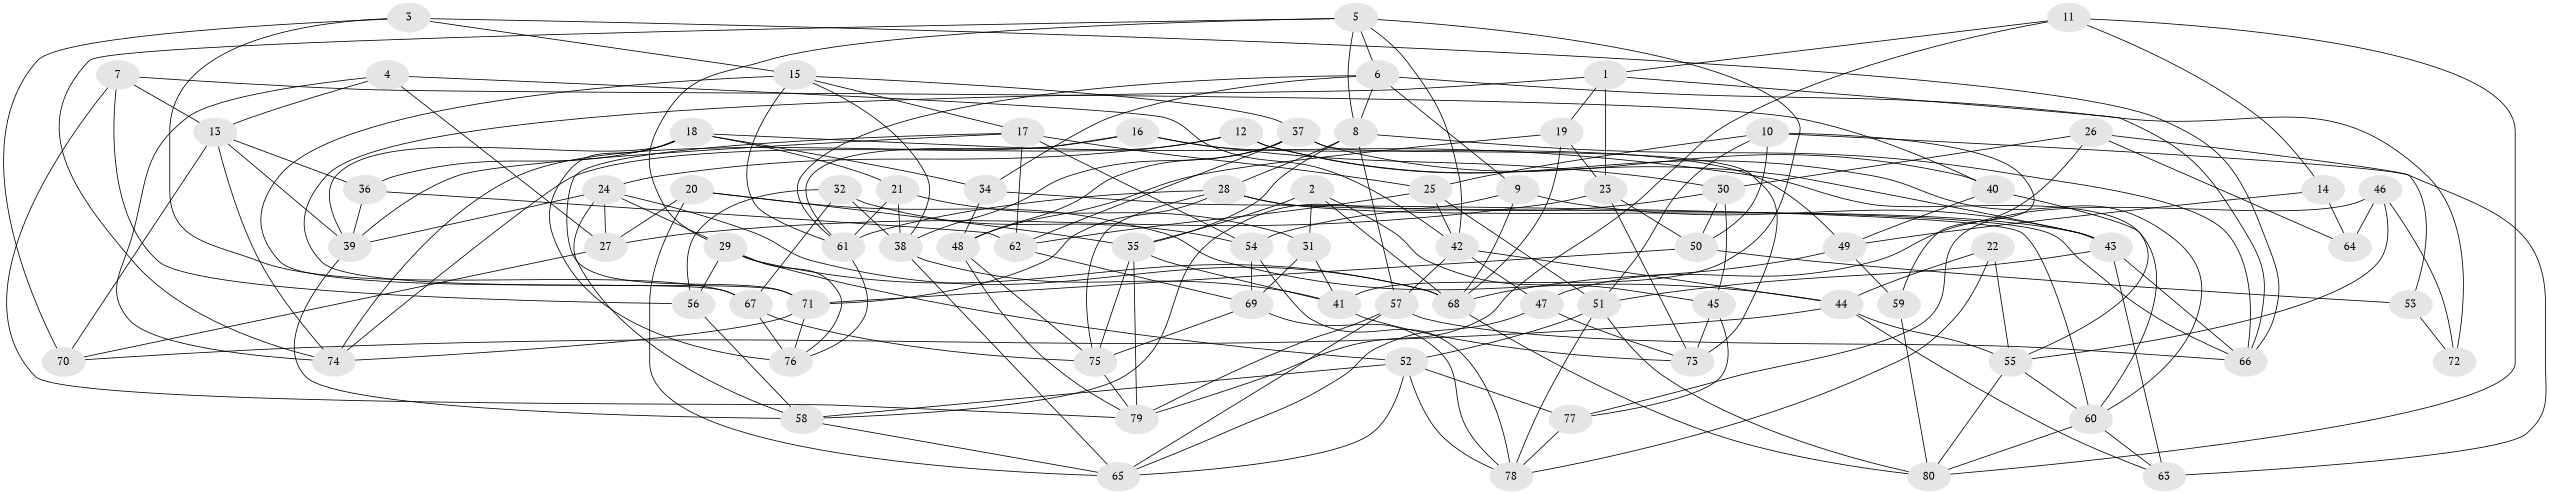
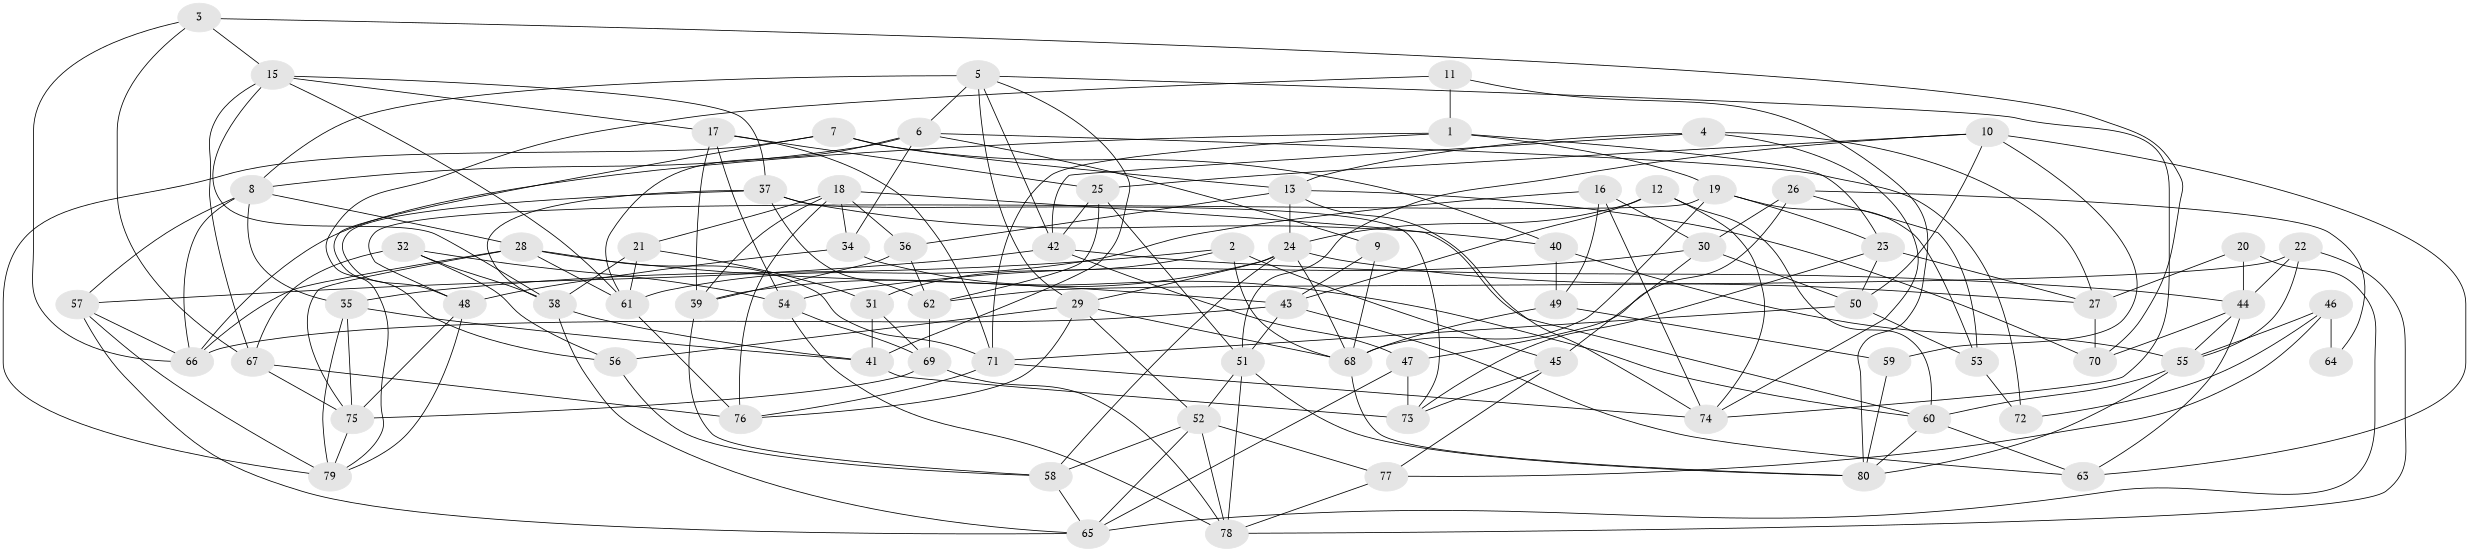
(1019, 188) -> (1518, 285)
(283, 190) -> (1290, 219)
(2323, 190) -> none
(913, 216) -> none
none -> (1920, 242)
(1170, 315) -> none
